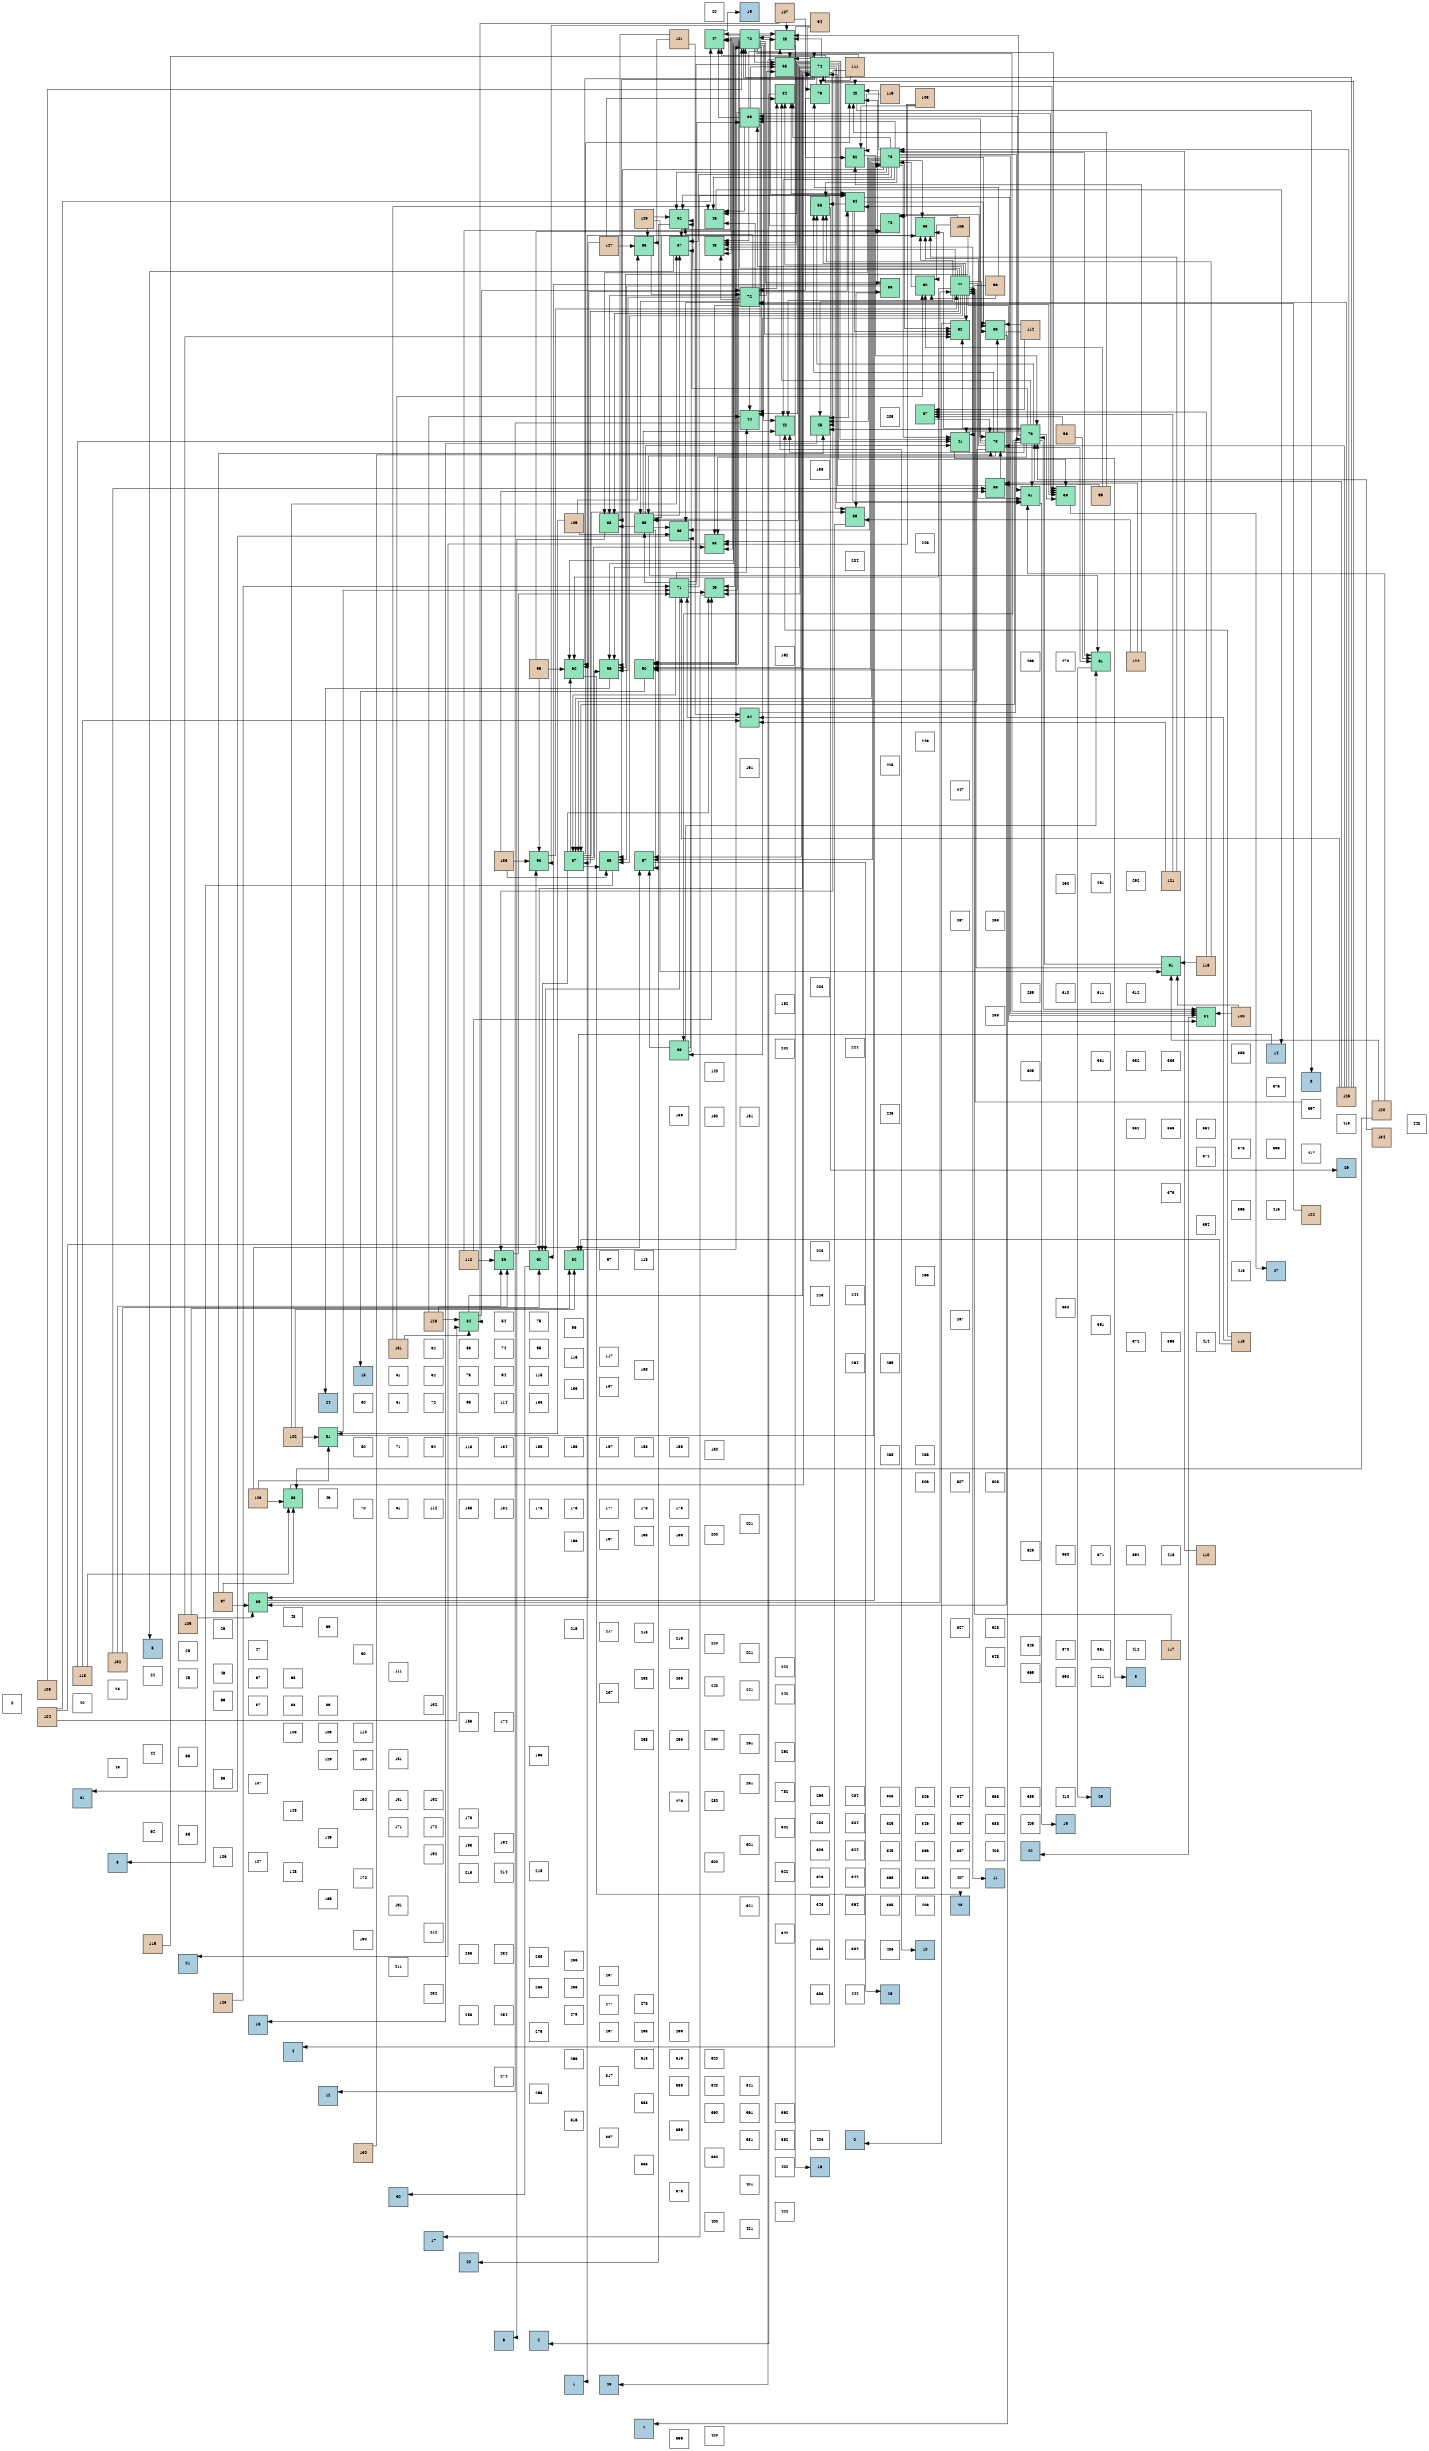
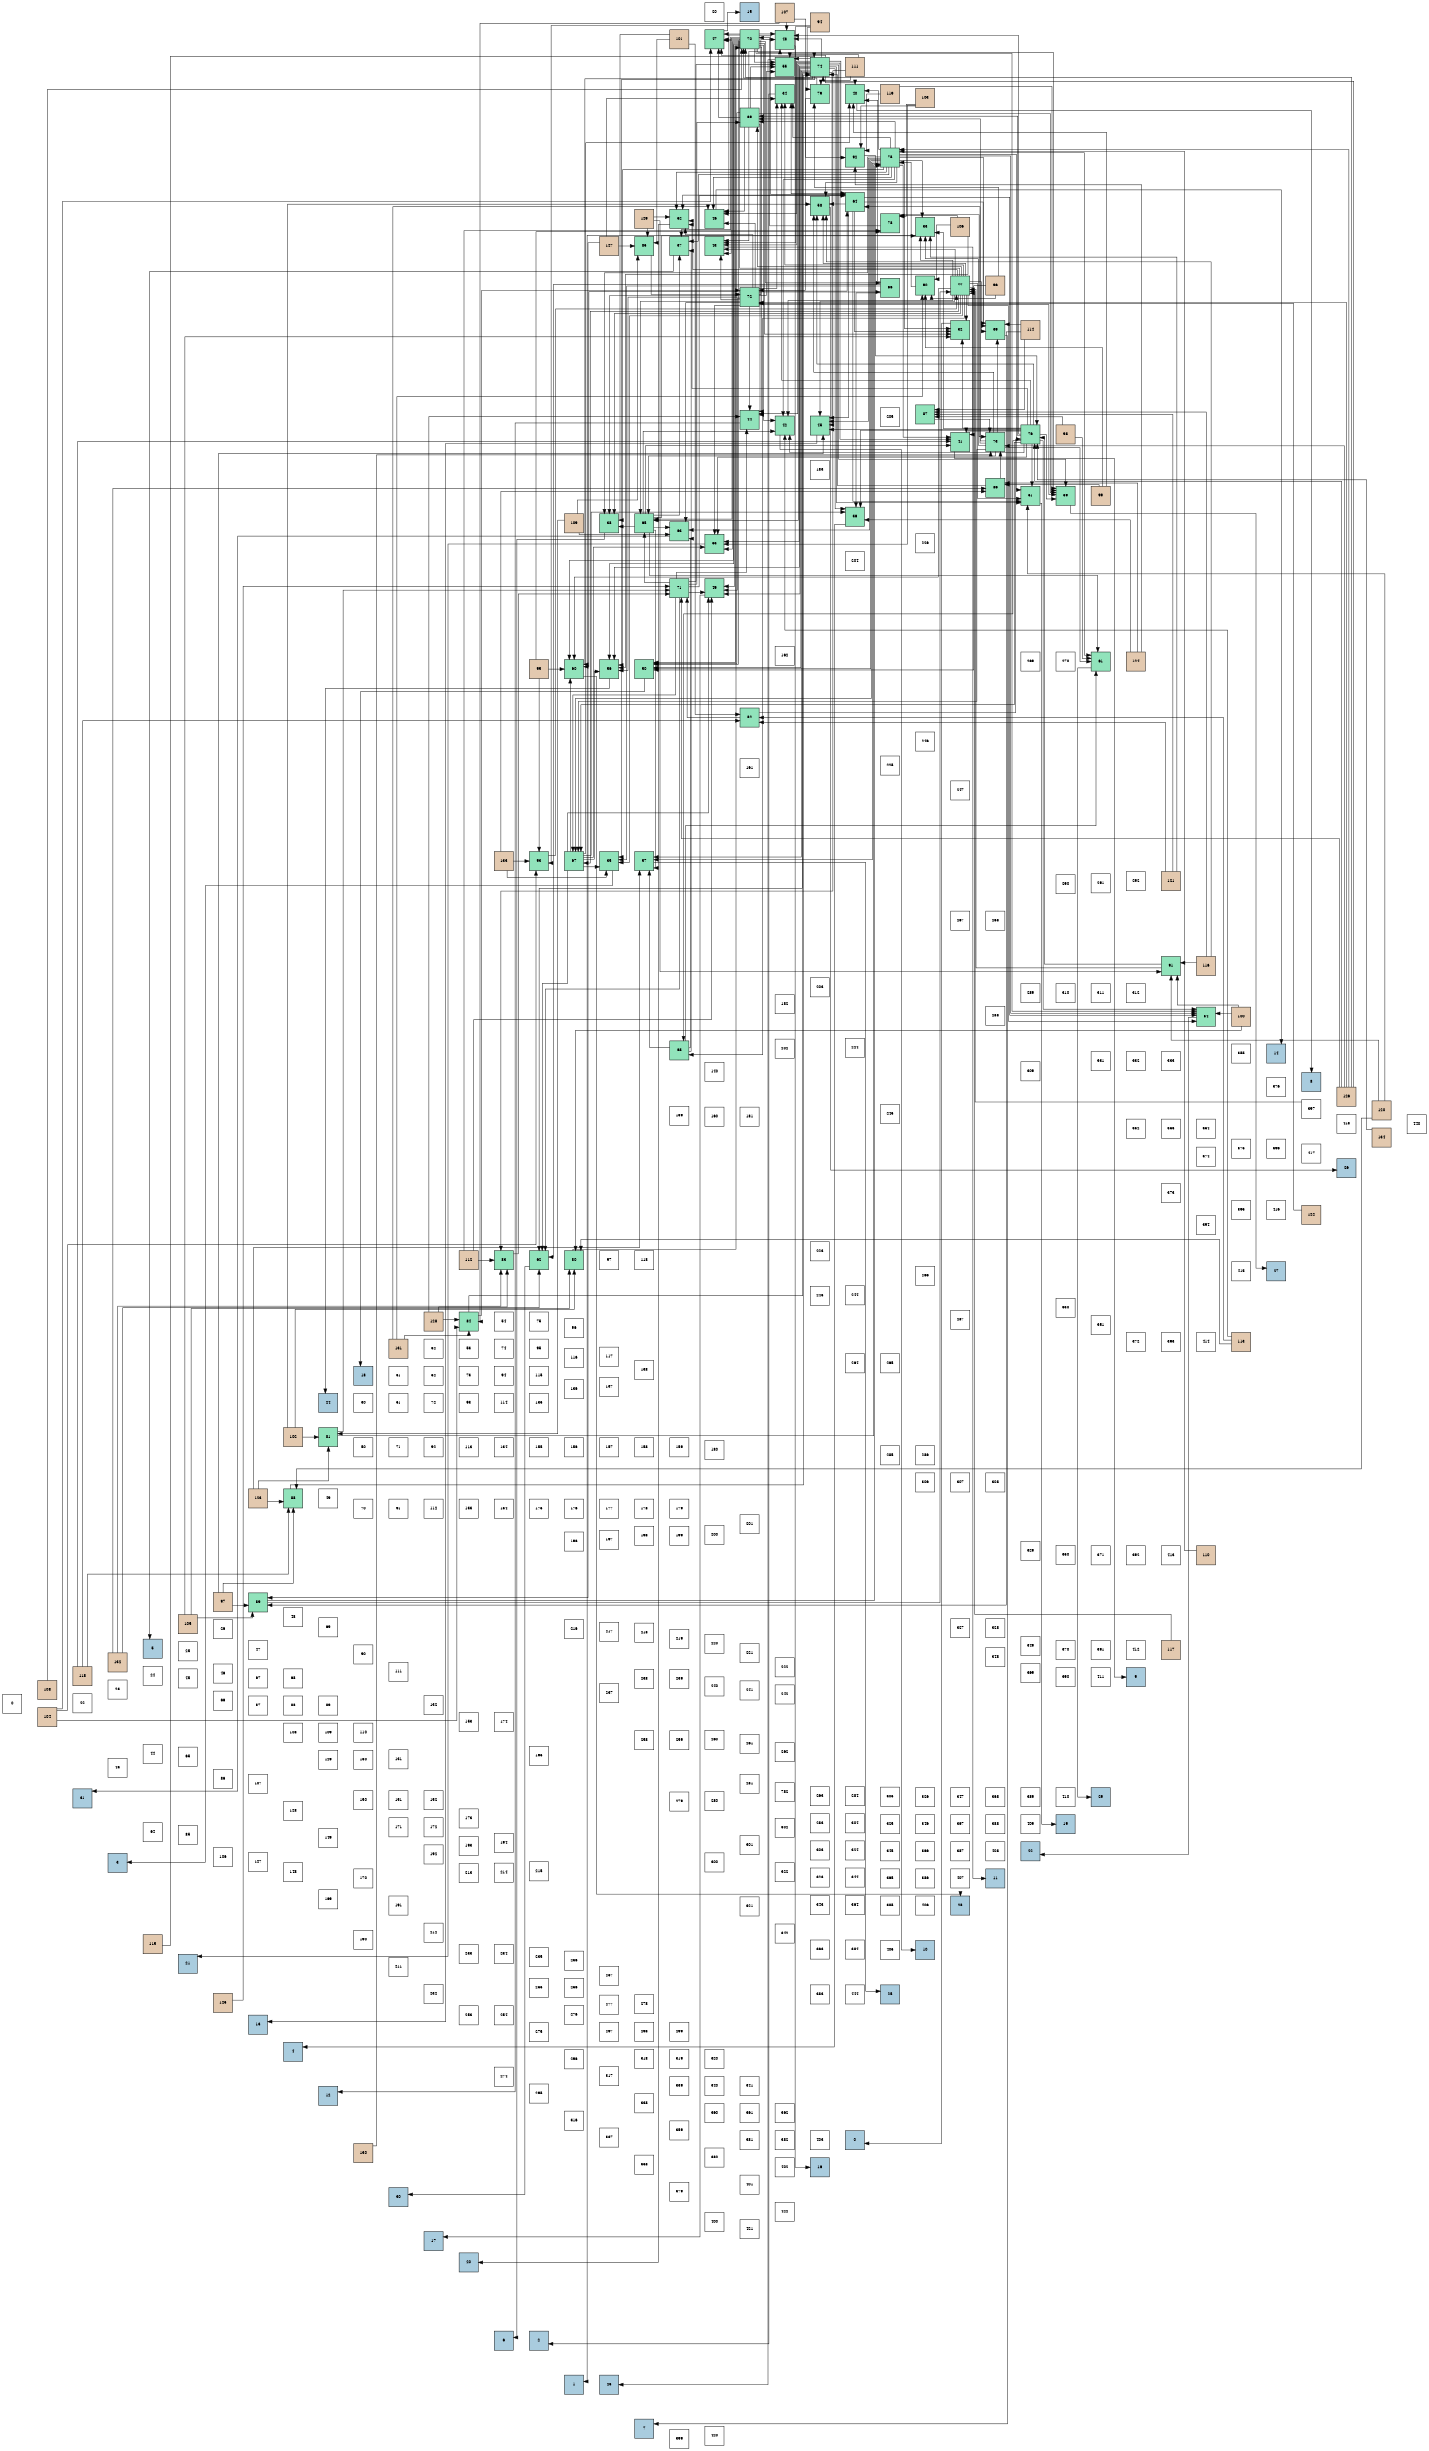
none -> (904, 430)
(292, 651) -> (288, 557)
(824, 1034) -> (825, 1030)
